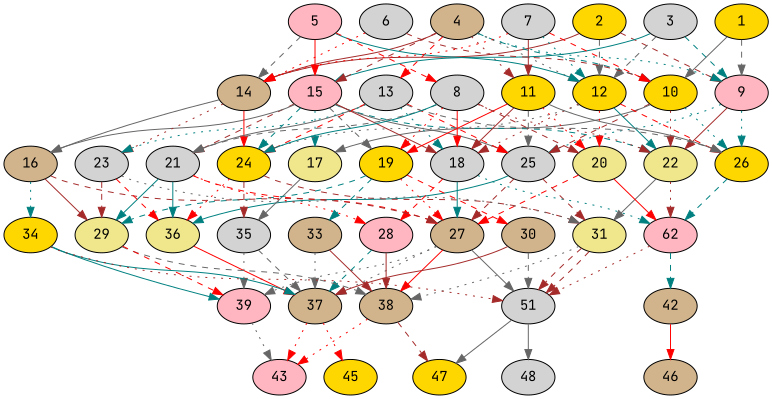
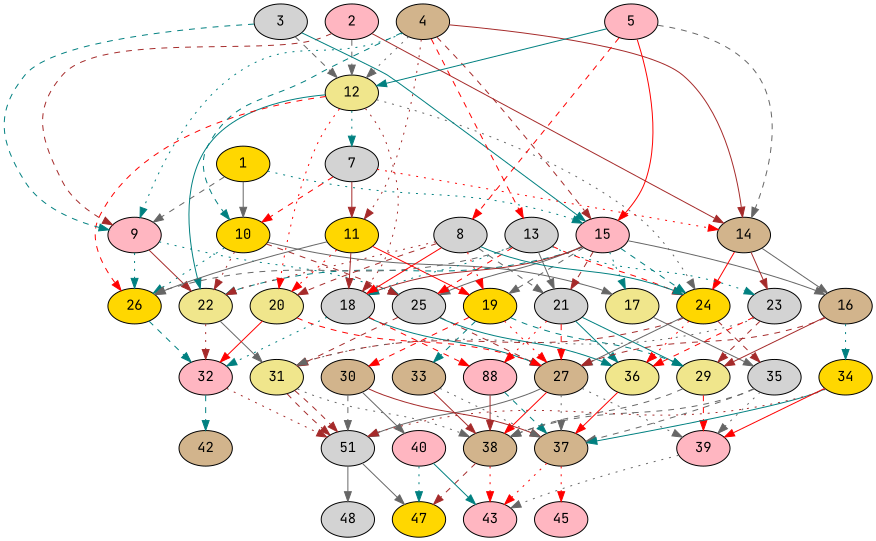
(386, 22) -> none
(599, 22) -> (352, 22)
(560, 54) -> (352, 124)
(599, 93) -> (352, 93)
(189, 121) -> (757, 265)
(528, 124) -> none
none -> (421, 194)
(386, 235) -> (490, 377)
(671, 235) -> (206, 377)
(130, 274) -> (779, 411)
none -> (637, 339)
(351, 377) -> (561, 519)
(671, 377) -> none
none -> (637, 412)
none -> (419, 448)
